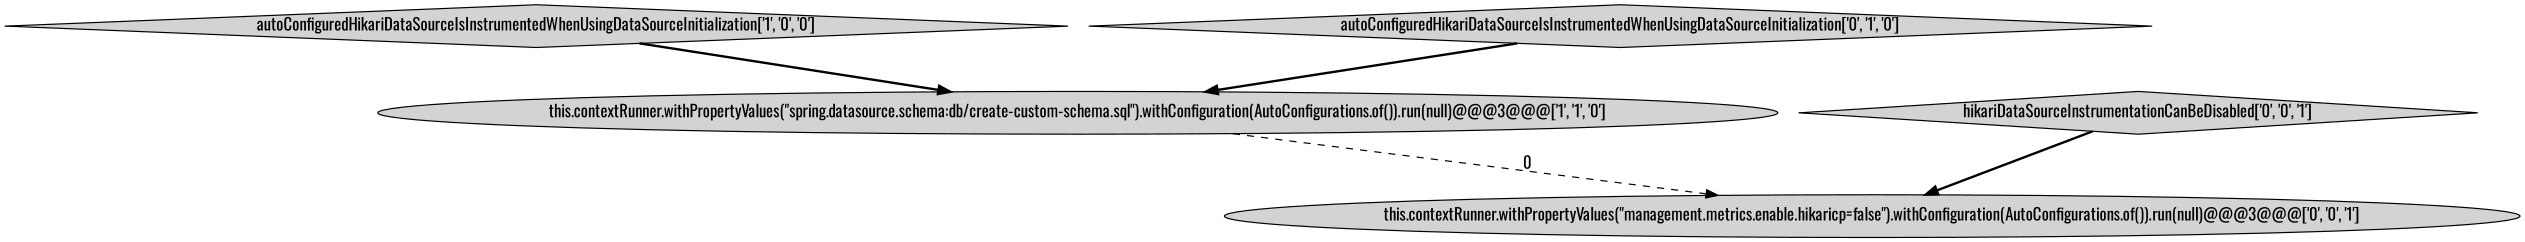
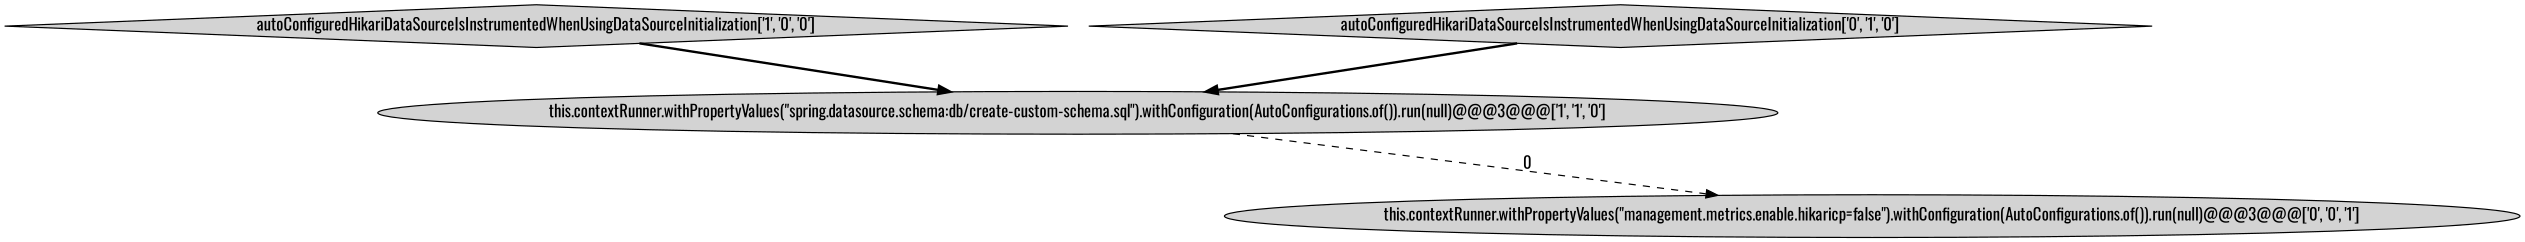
(2138, 113) -> none
